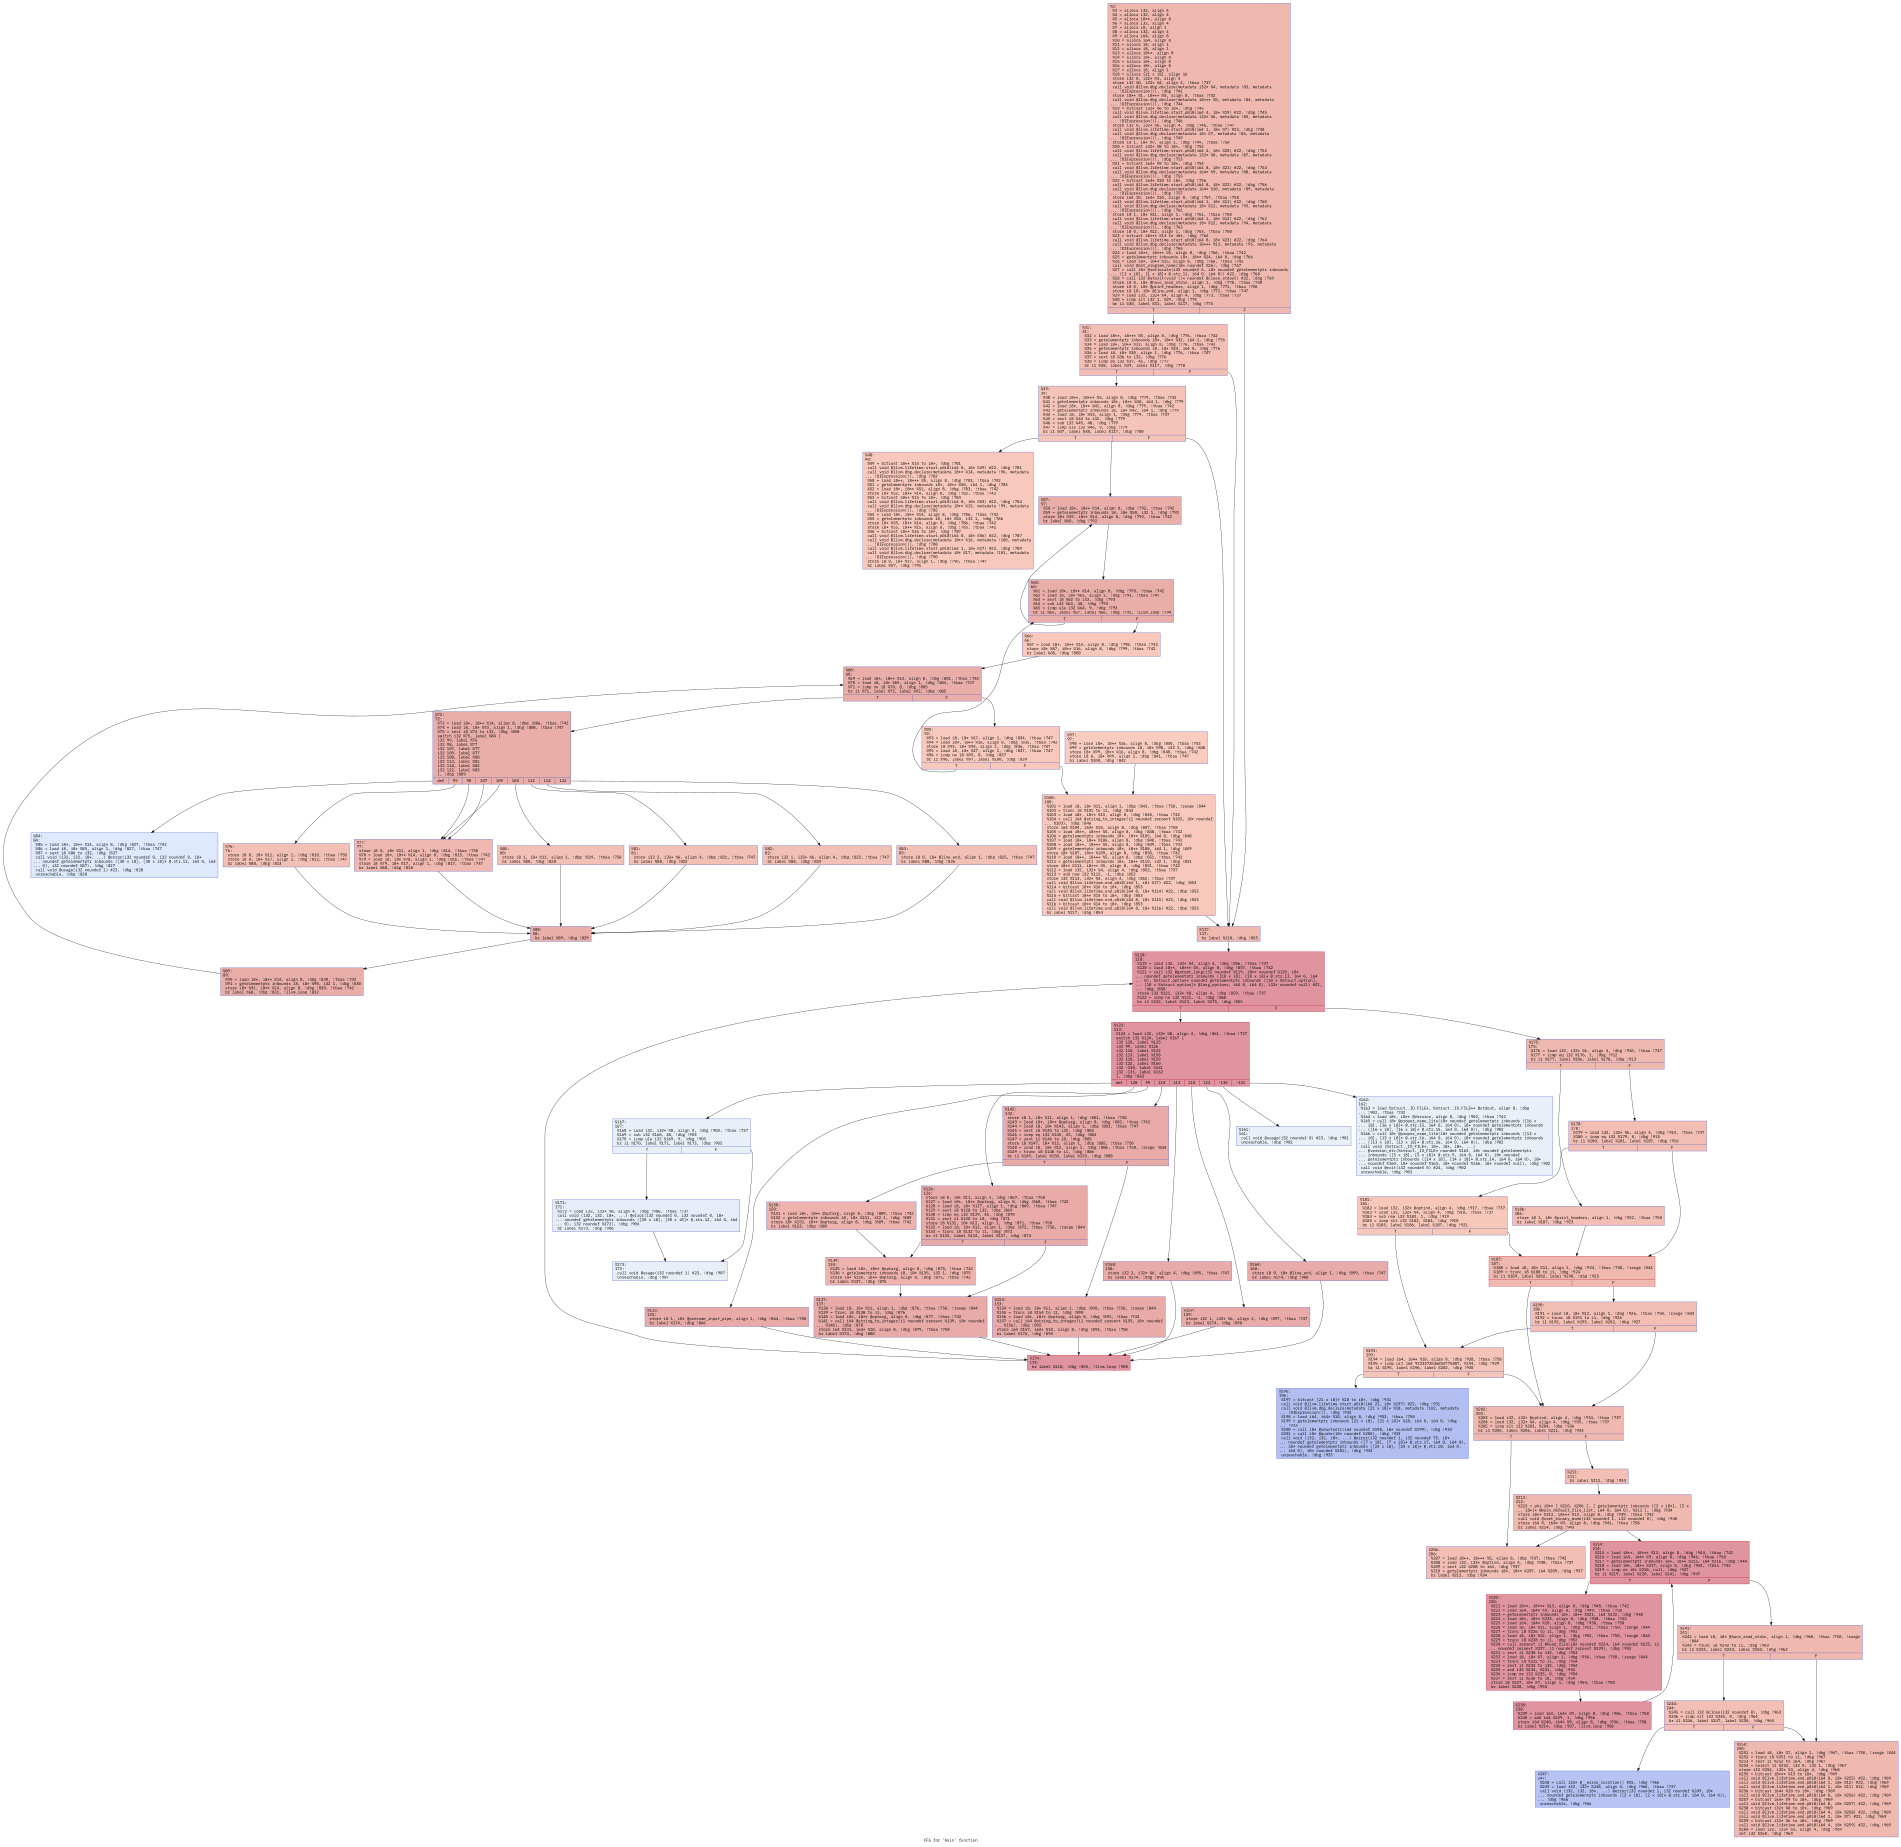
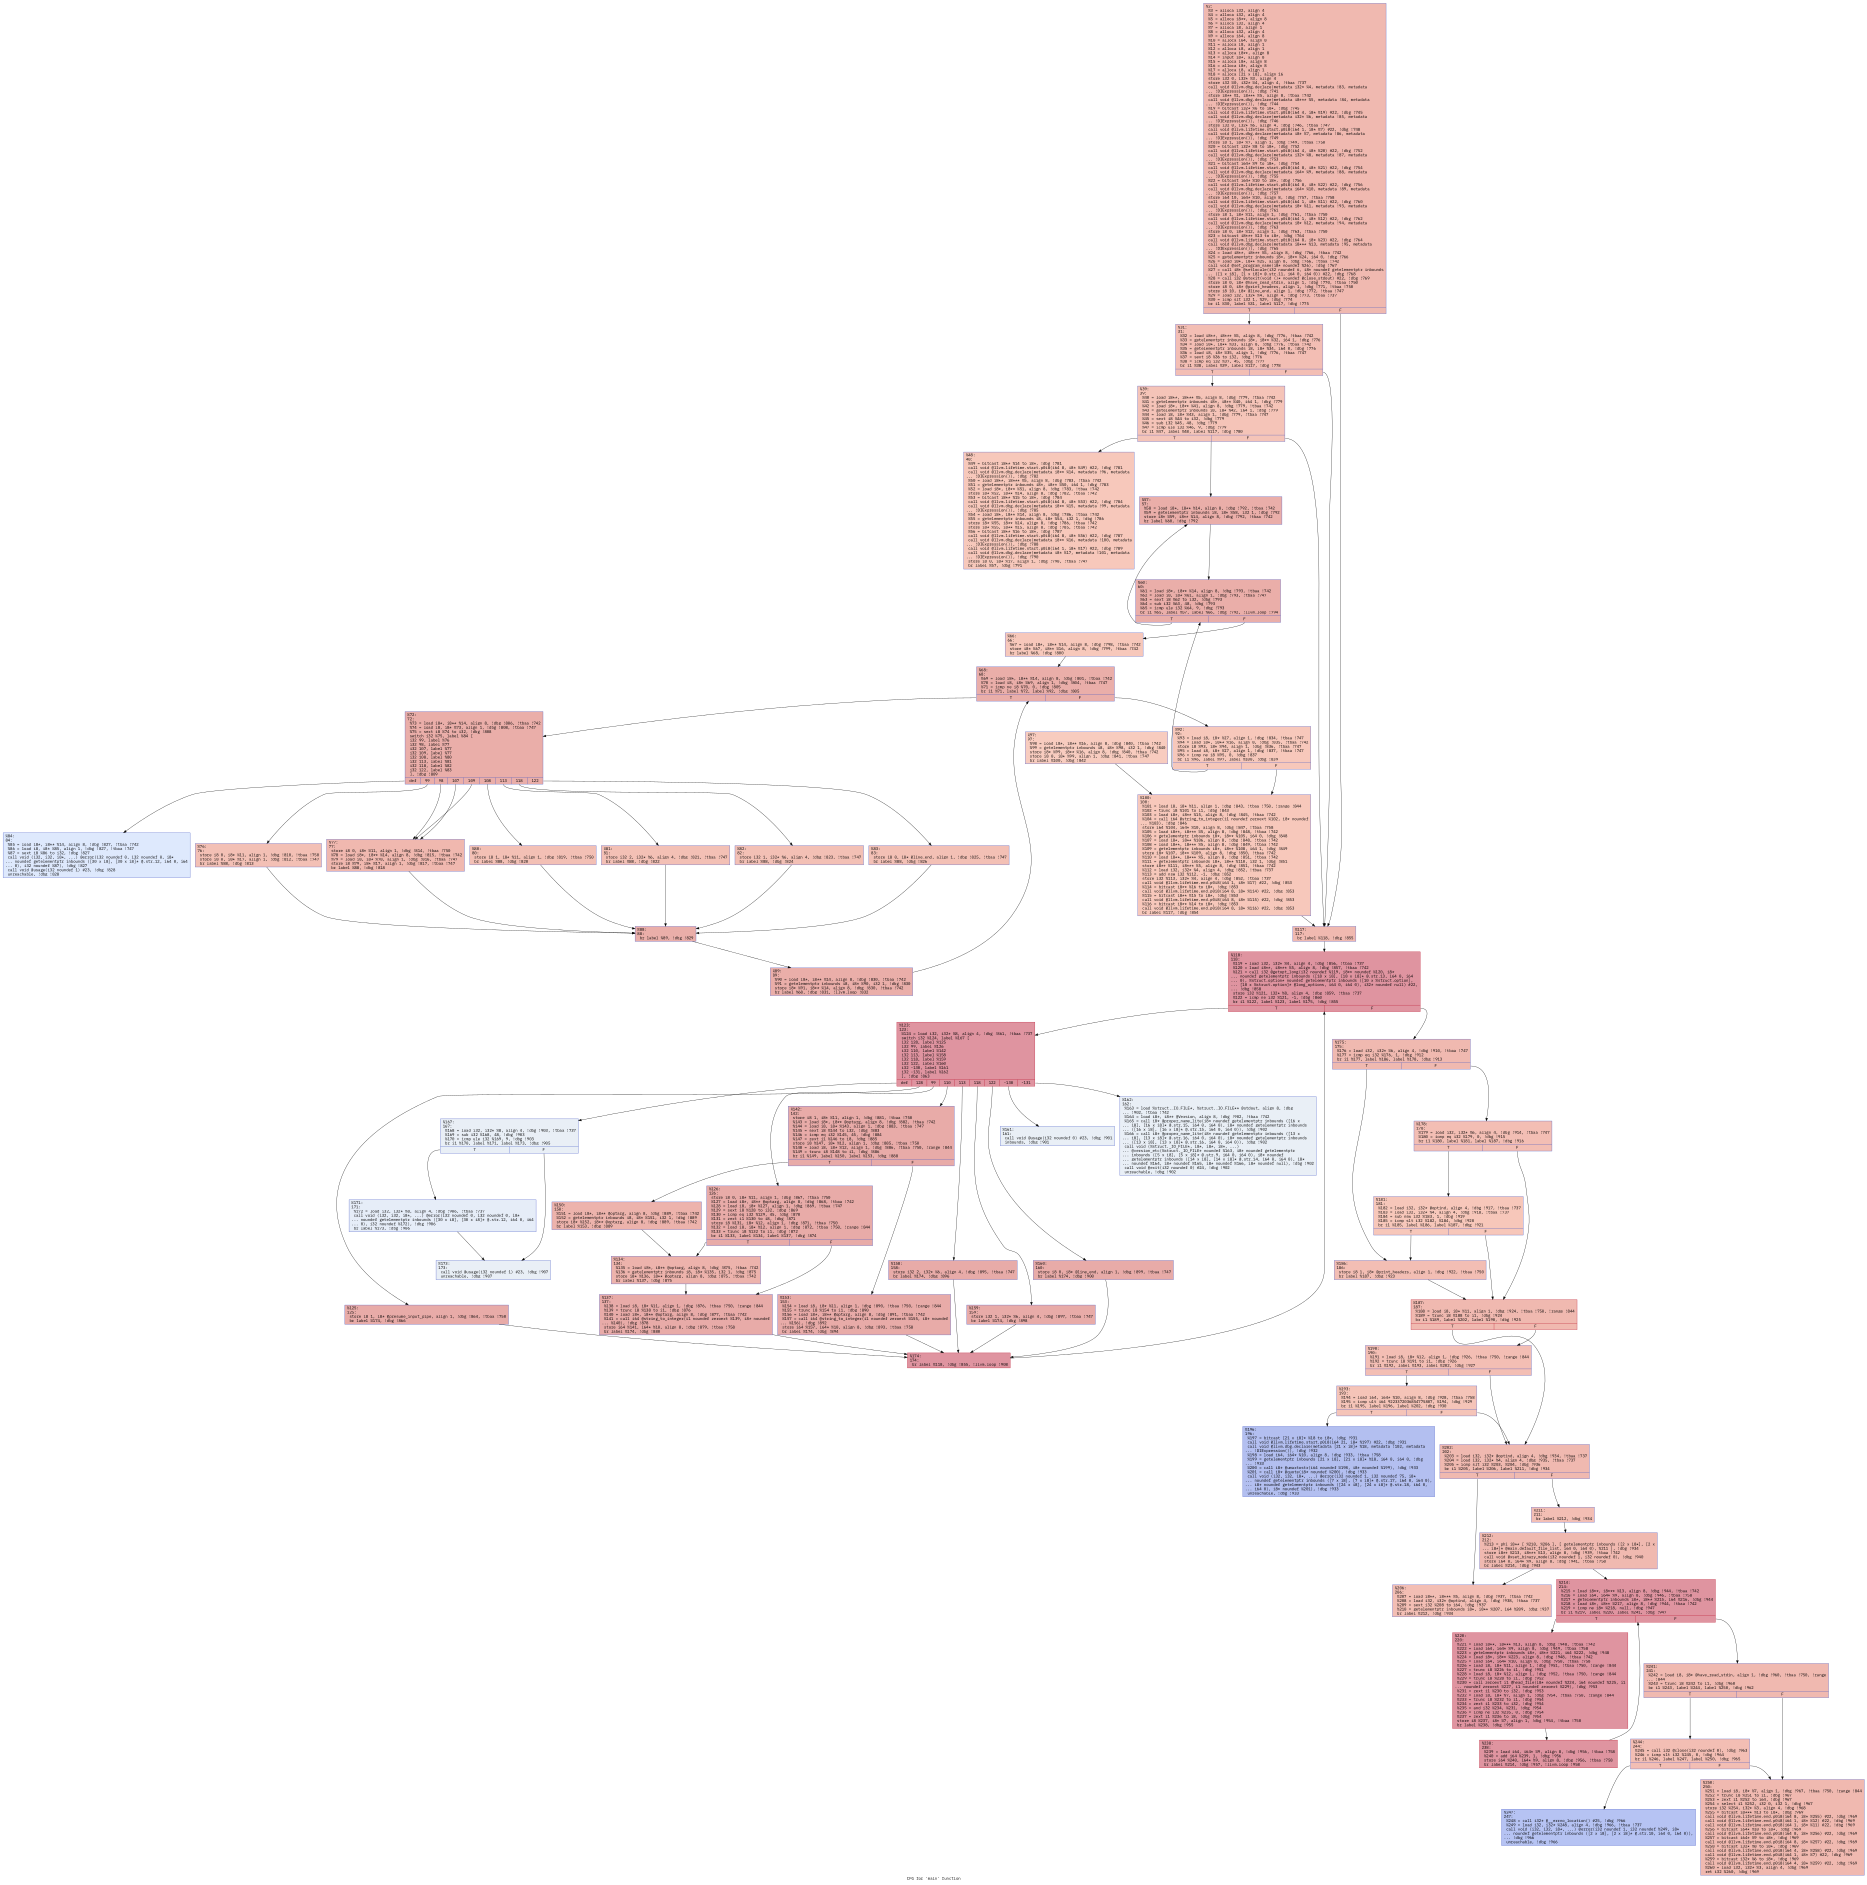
(1141, 57) -> (1235, 57)
(1266, 1142) -> (1026, 1142)
(1404, 1292) -> (1411, 1246)
